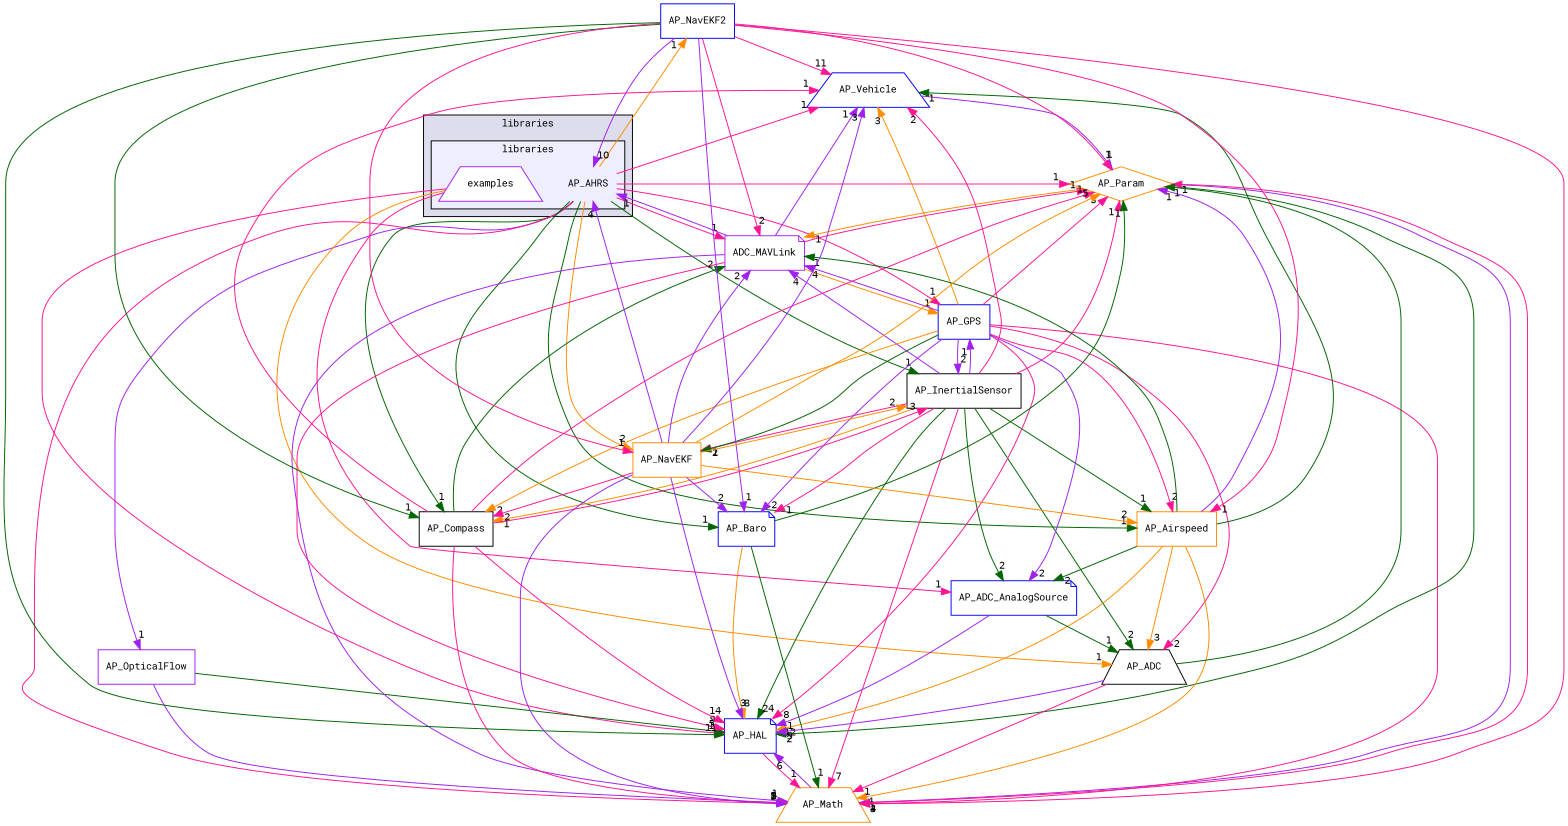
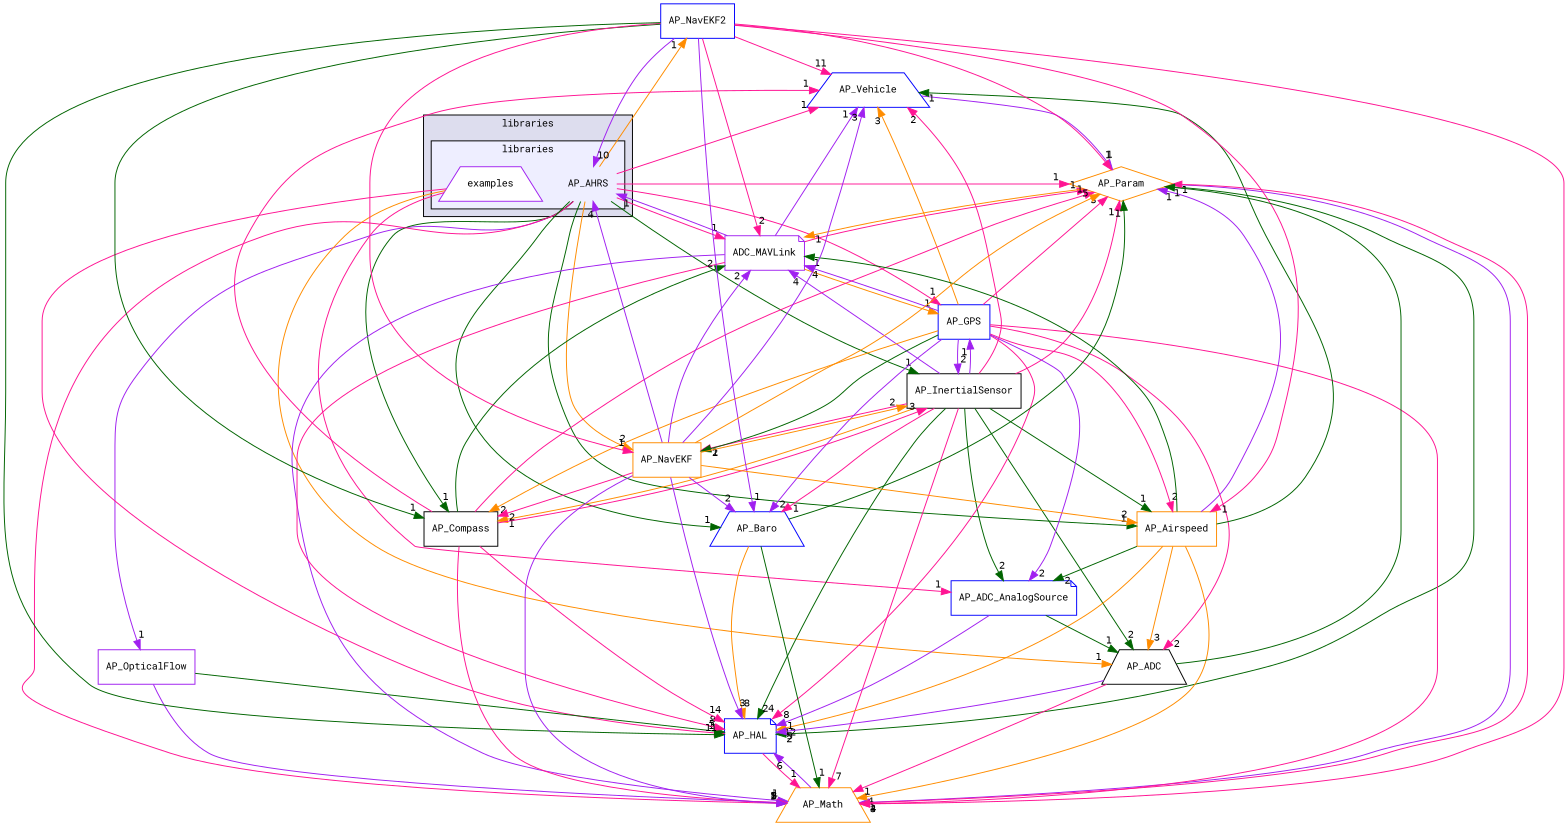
(746, 529) -> (757, 529)
